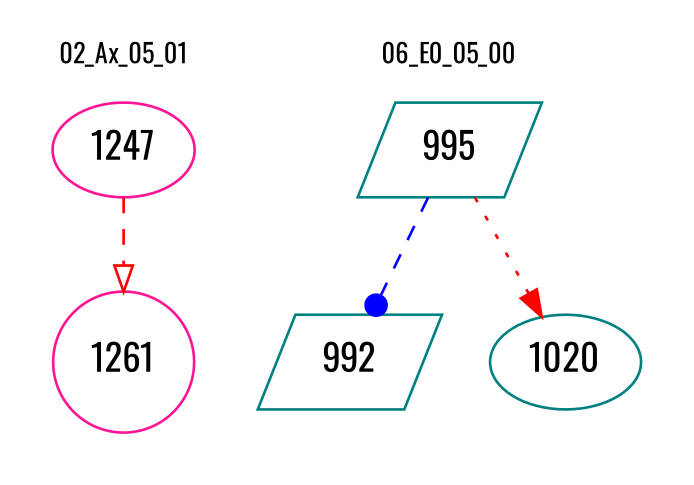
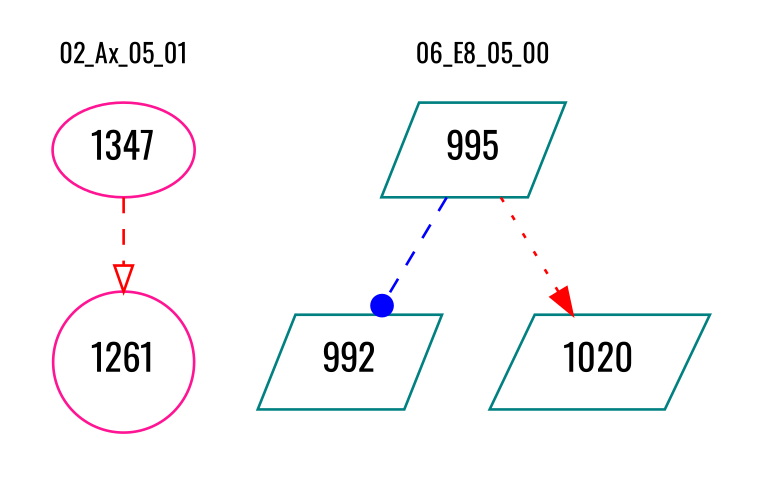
(450, 57) -> (484, 57)
(124, 150) -> (124, 150)
(566, 362) -> (600, 362)
